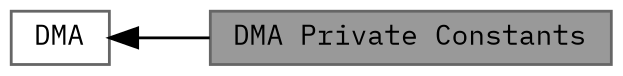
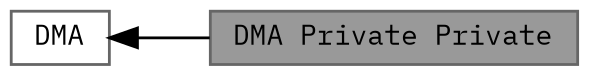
(411, 38) -> (394, 38)
